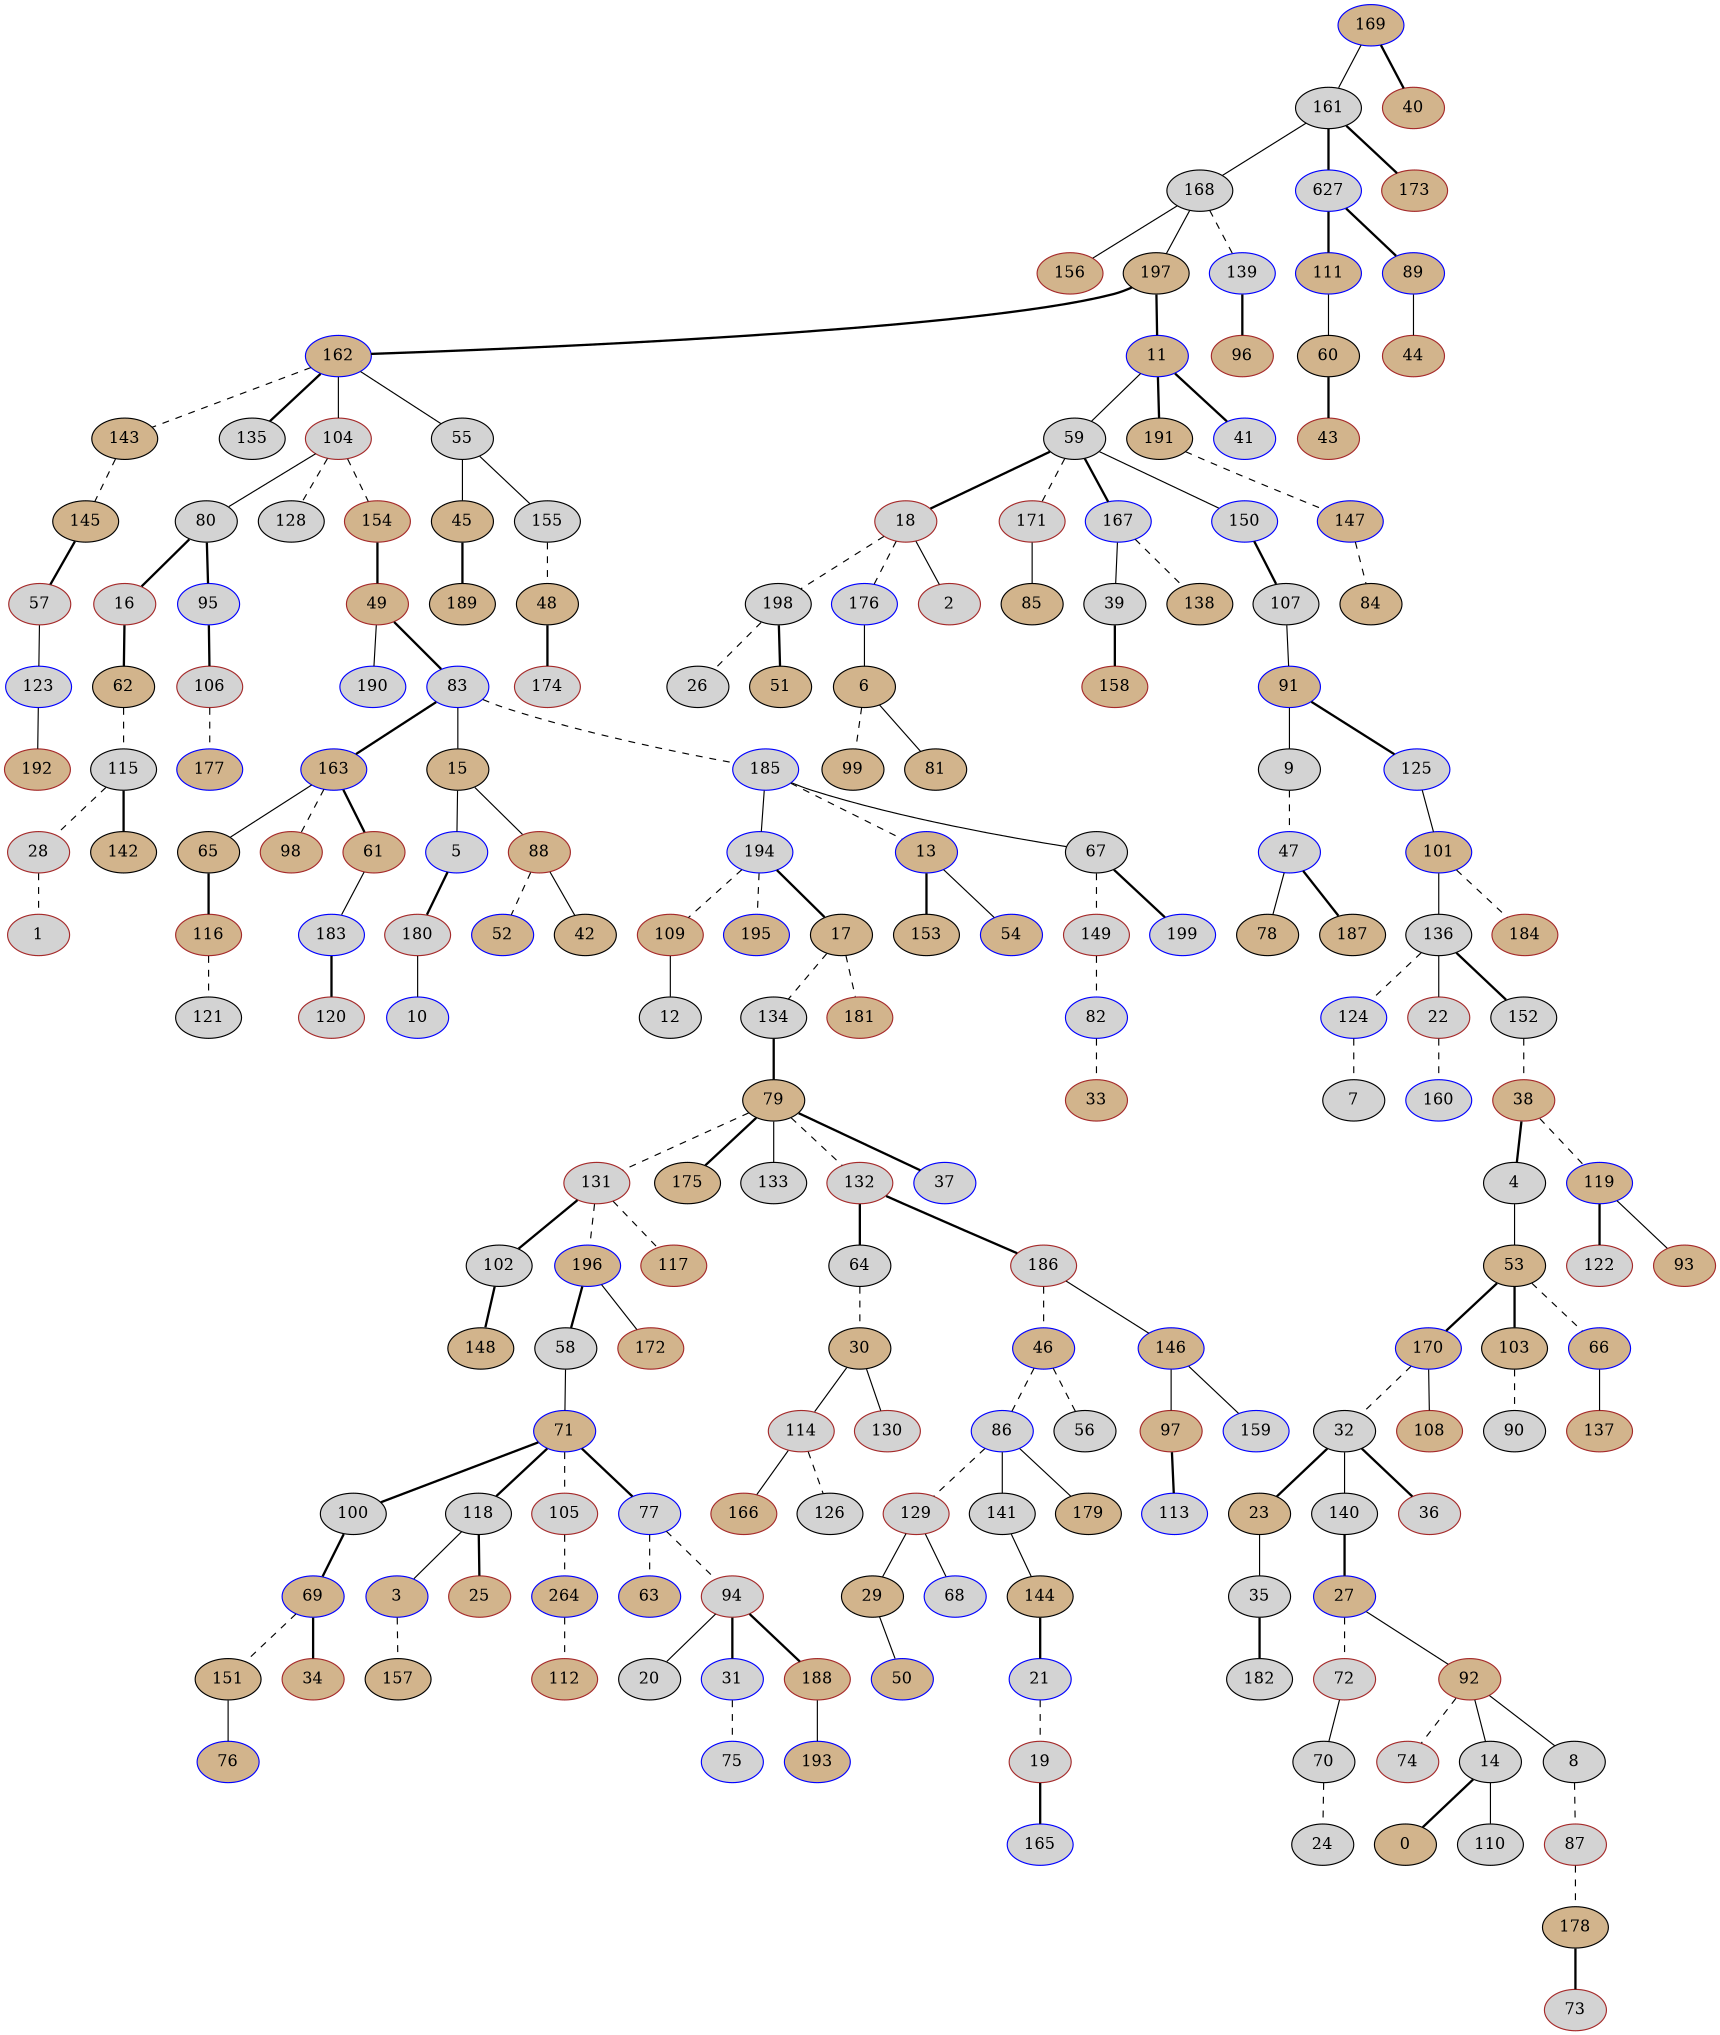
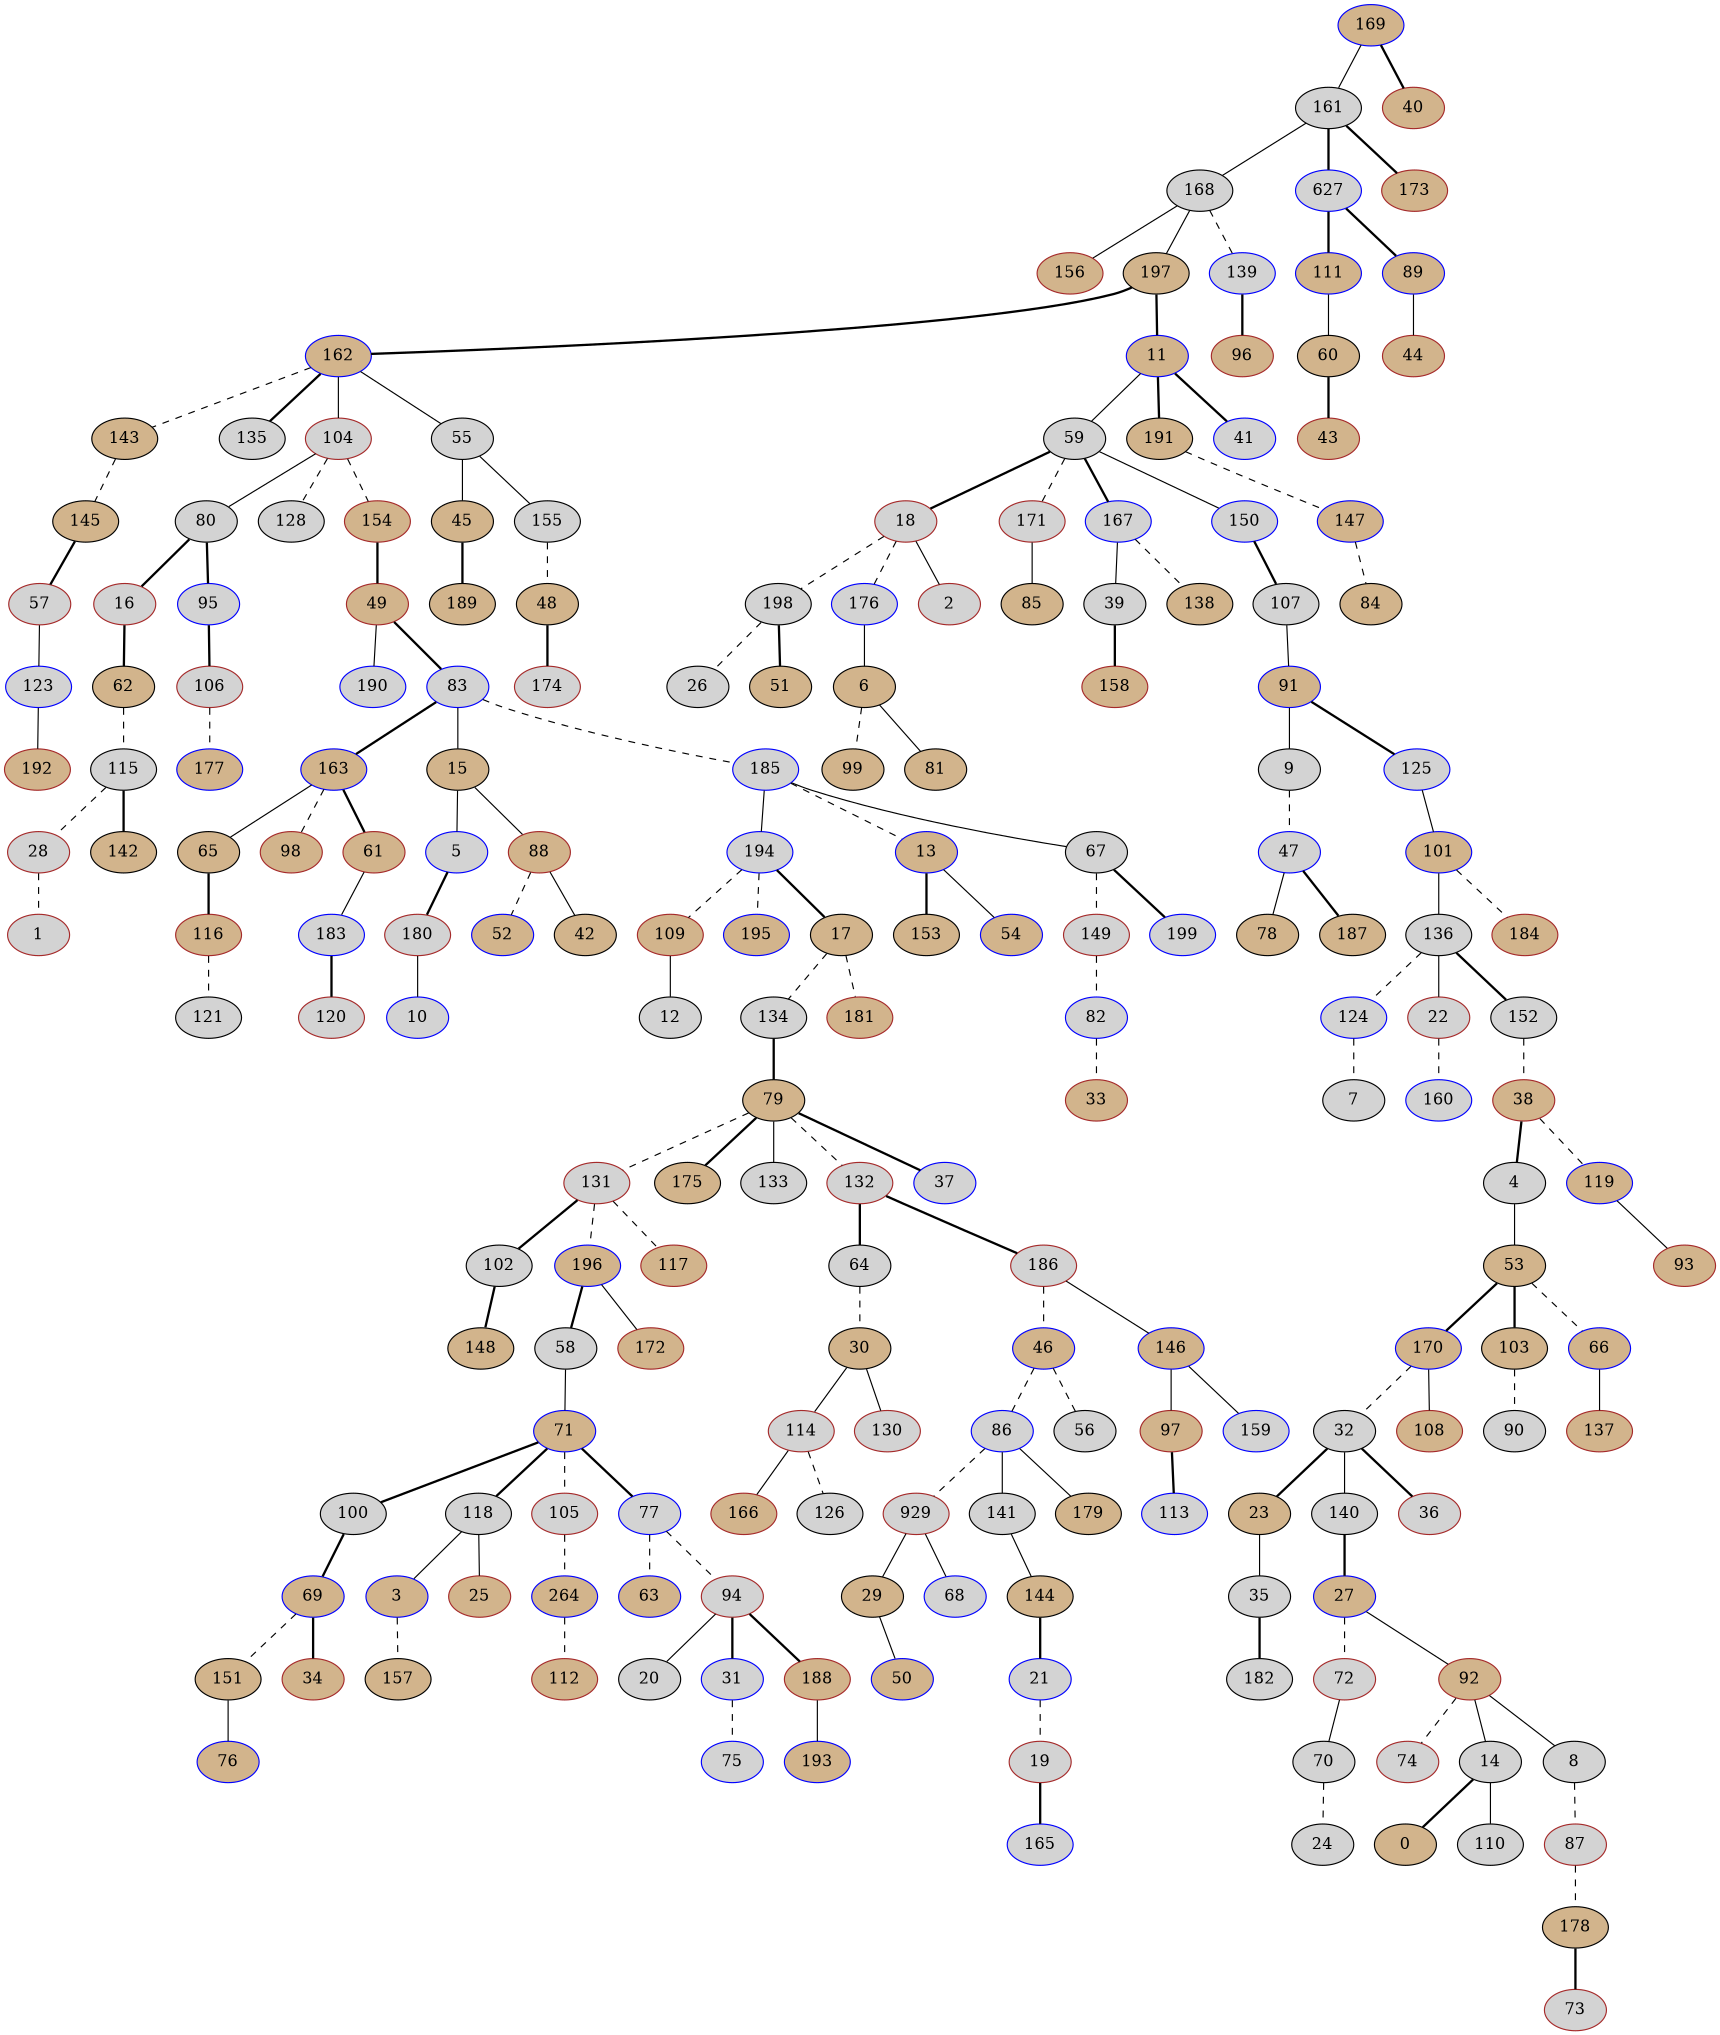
(1600, 1266) -> none
(916, 1514) -> (916, 1514)
(479, 1555) -> (479, 1555)
